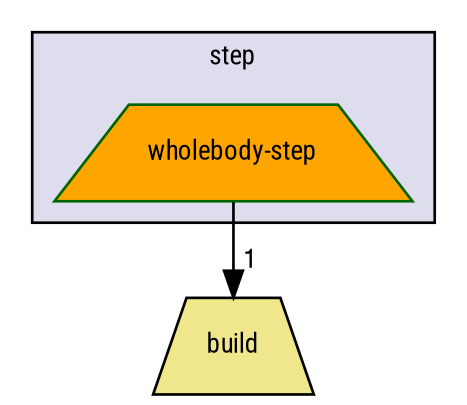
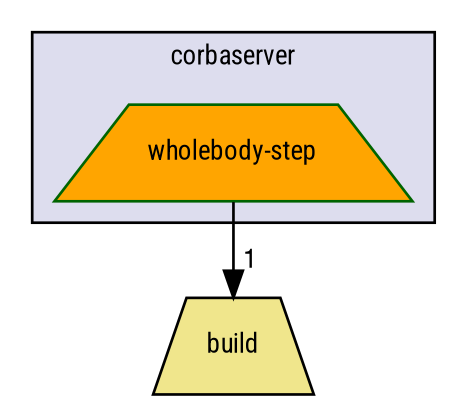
(233, 58) -> (233, 58)
